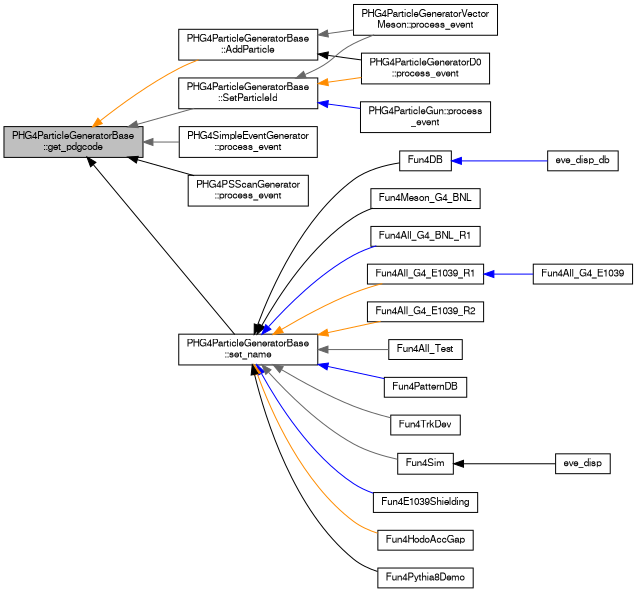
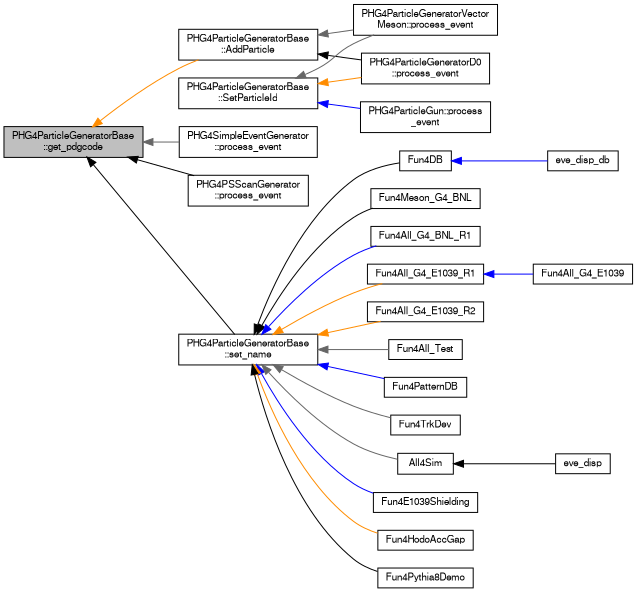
(166, 116) -> none
(426, 464) -> (426, 464)
